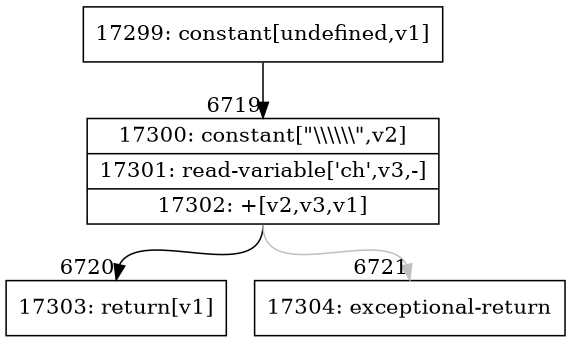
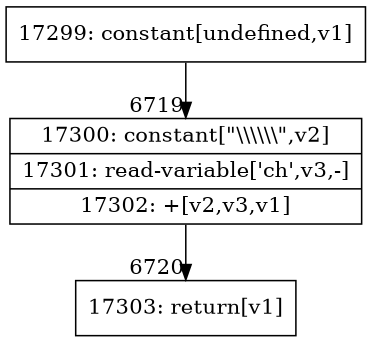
(410, 308) -> none
